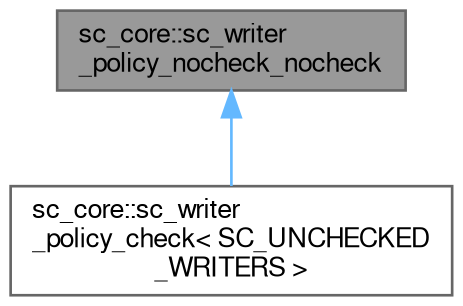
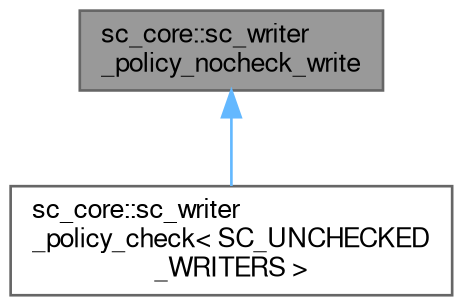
(231, 51) -> (231, 51)
